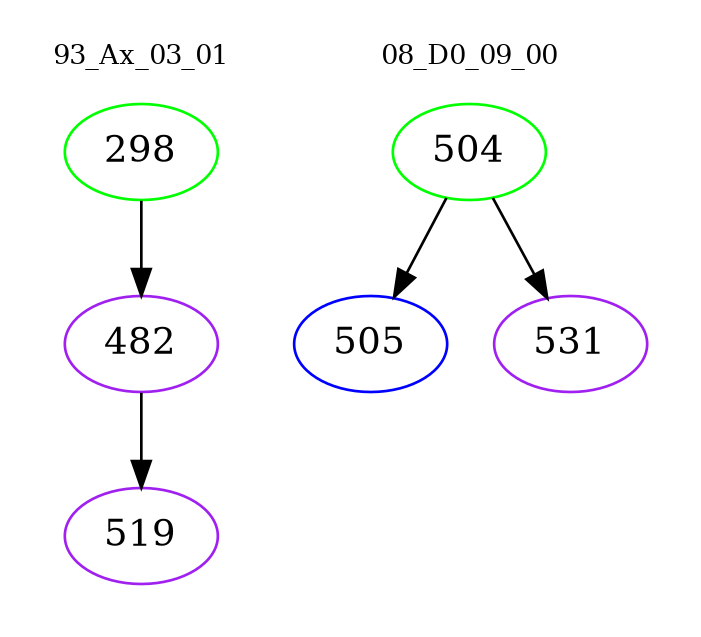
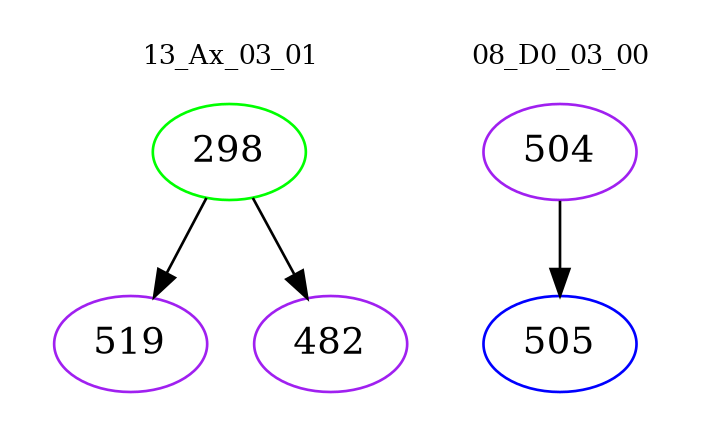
(141, 57) -> (231, 57)
(471, 57) -> (561, 57)
(469, 152) -> (560, 152)
(571, 344) -> none
(141, 427) -> (187, 236)
